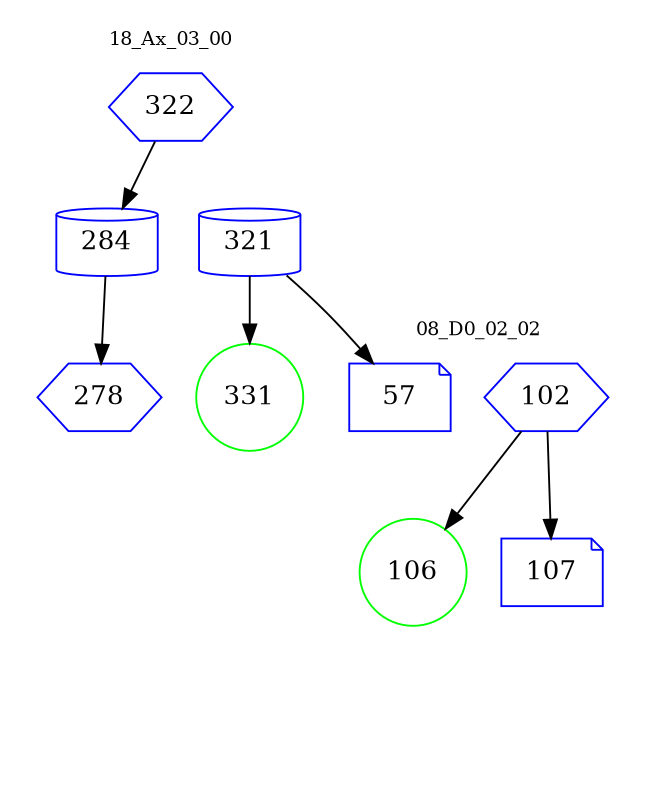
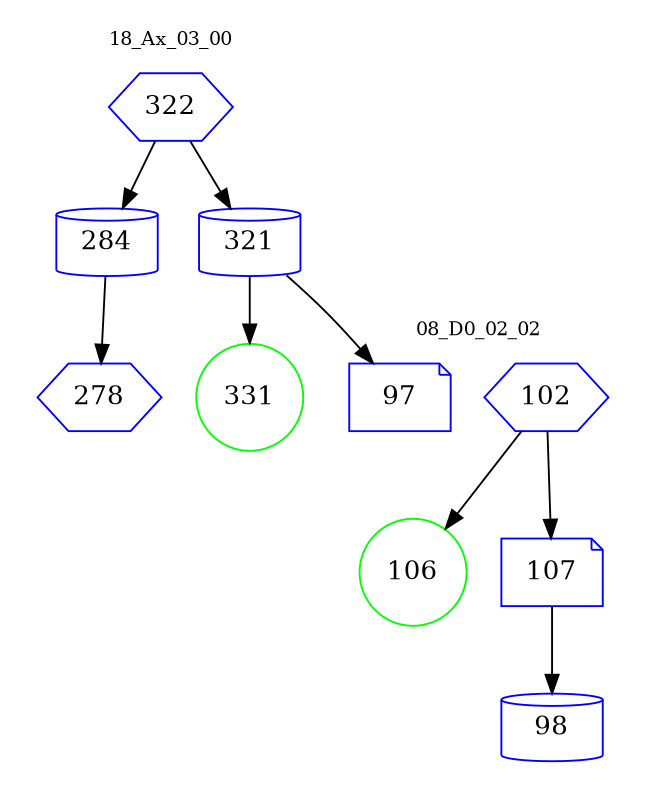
none -> (206, 167)
(400, 397) -> (400, 397)
none -> (552, 727)
